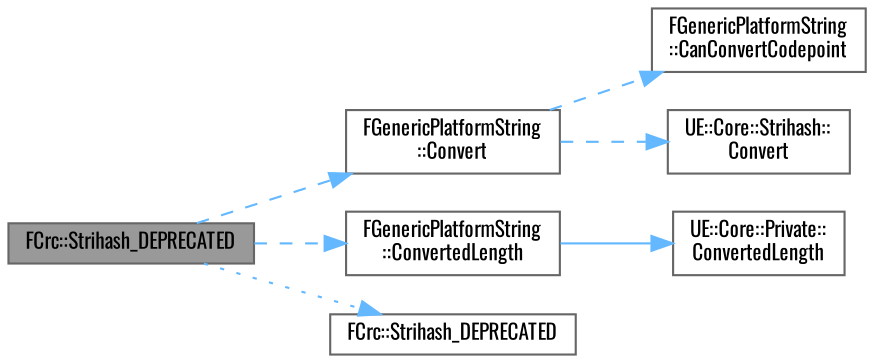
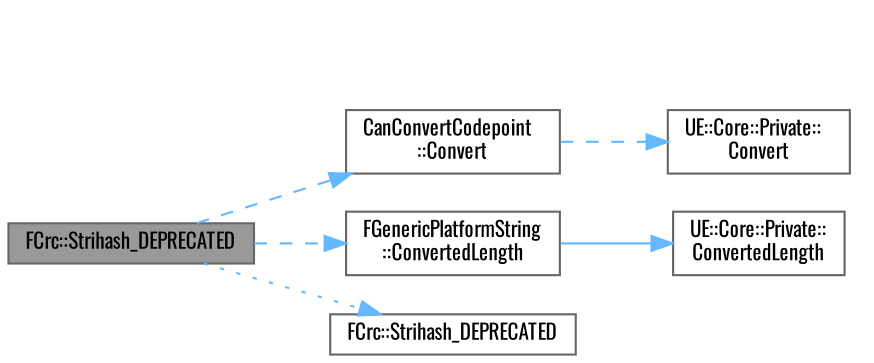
(759, 40) -> none
(453, 142) -> (453, 142)
(759, 142) -> (759, 142)
